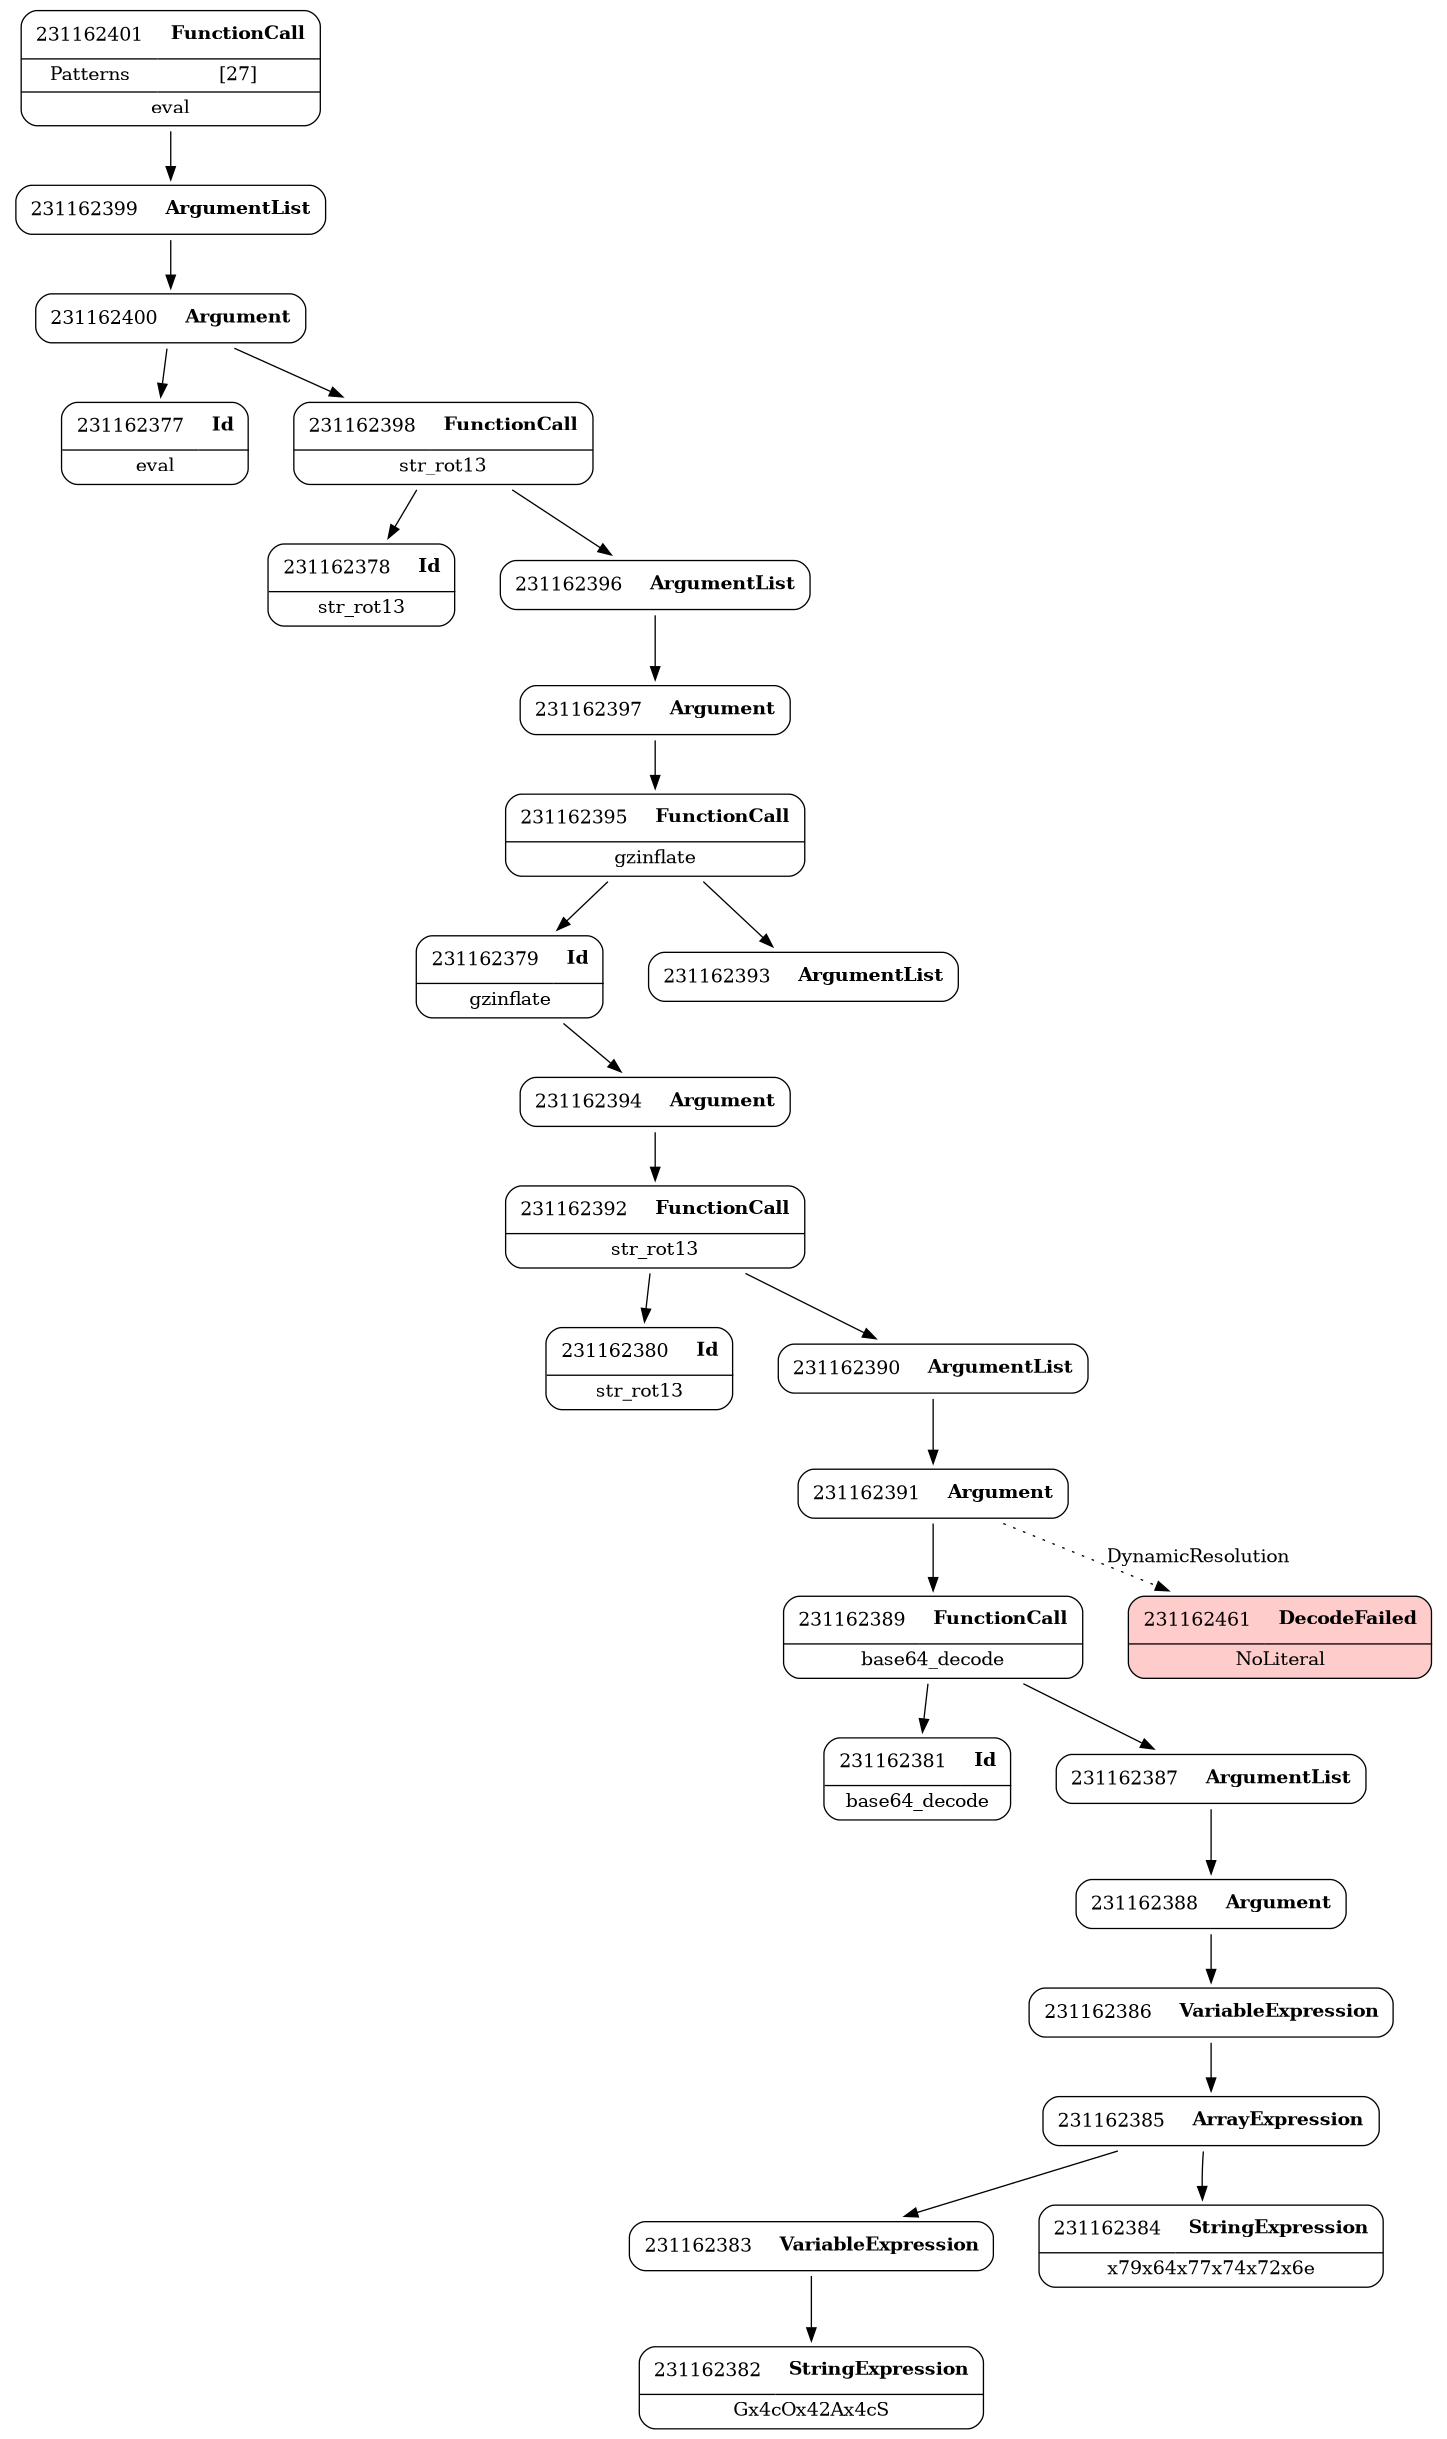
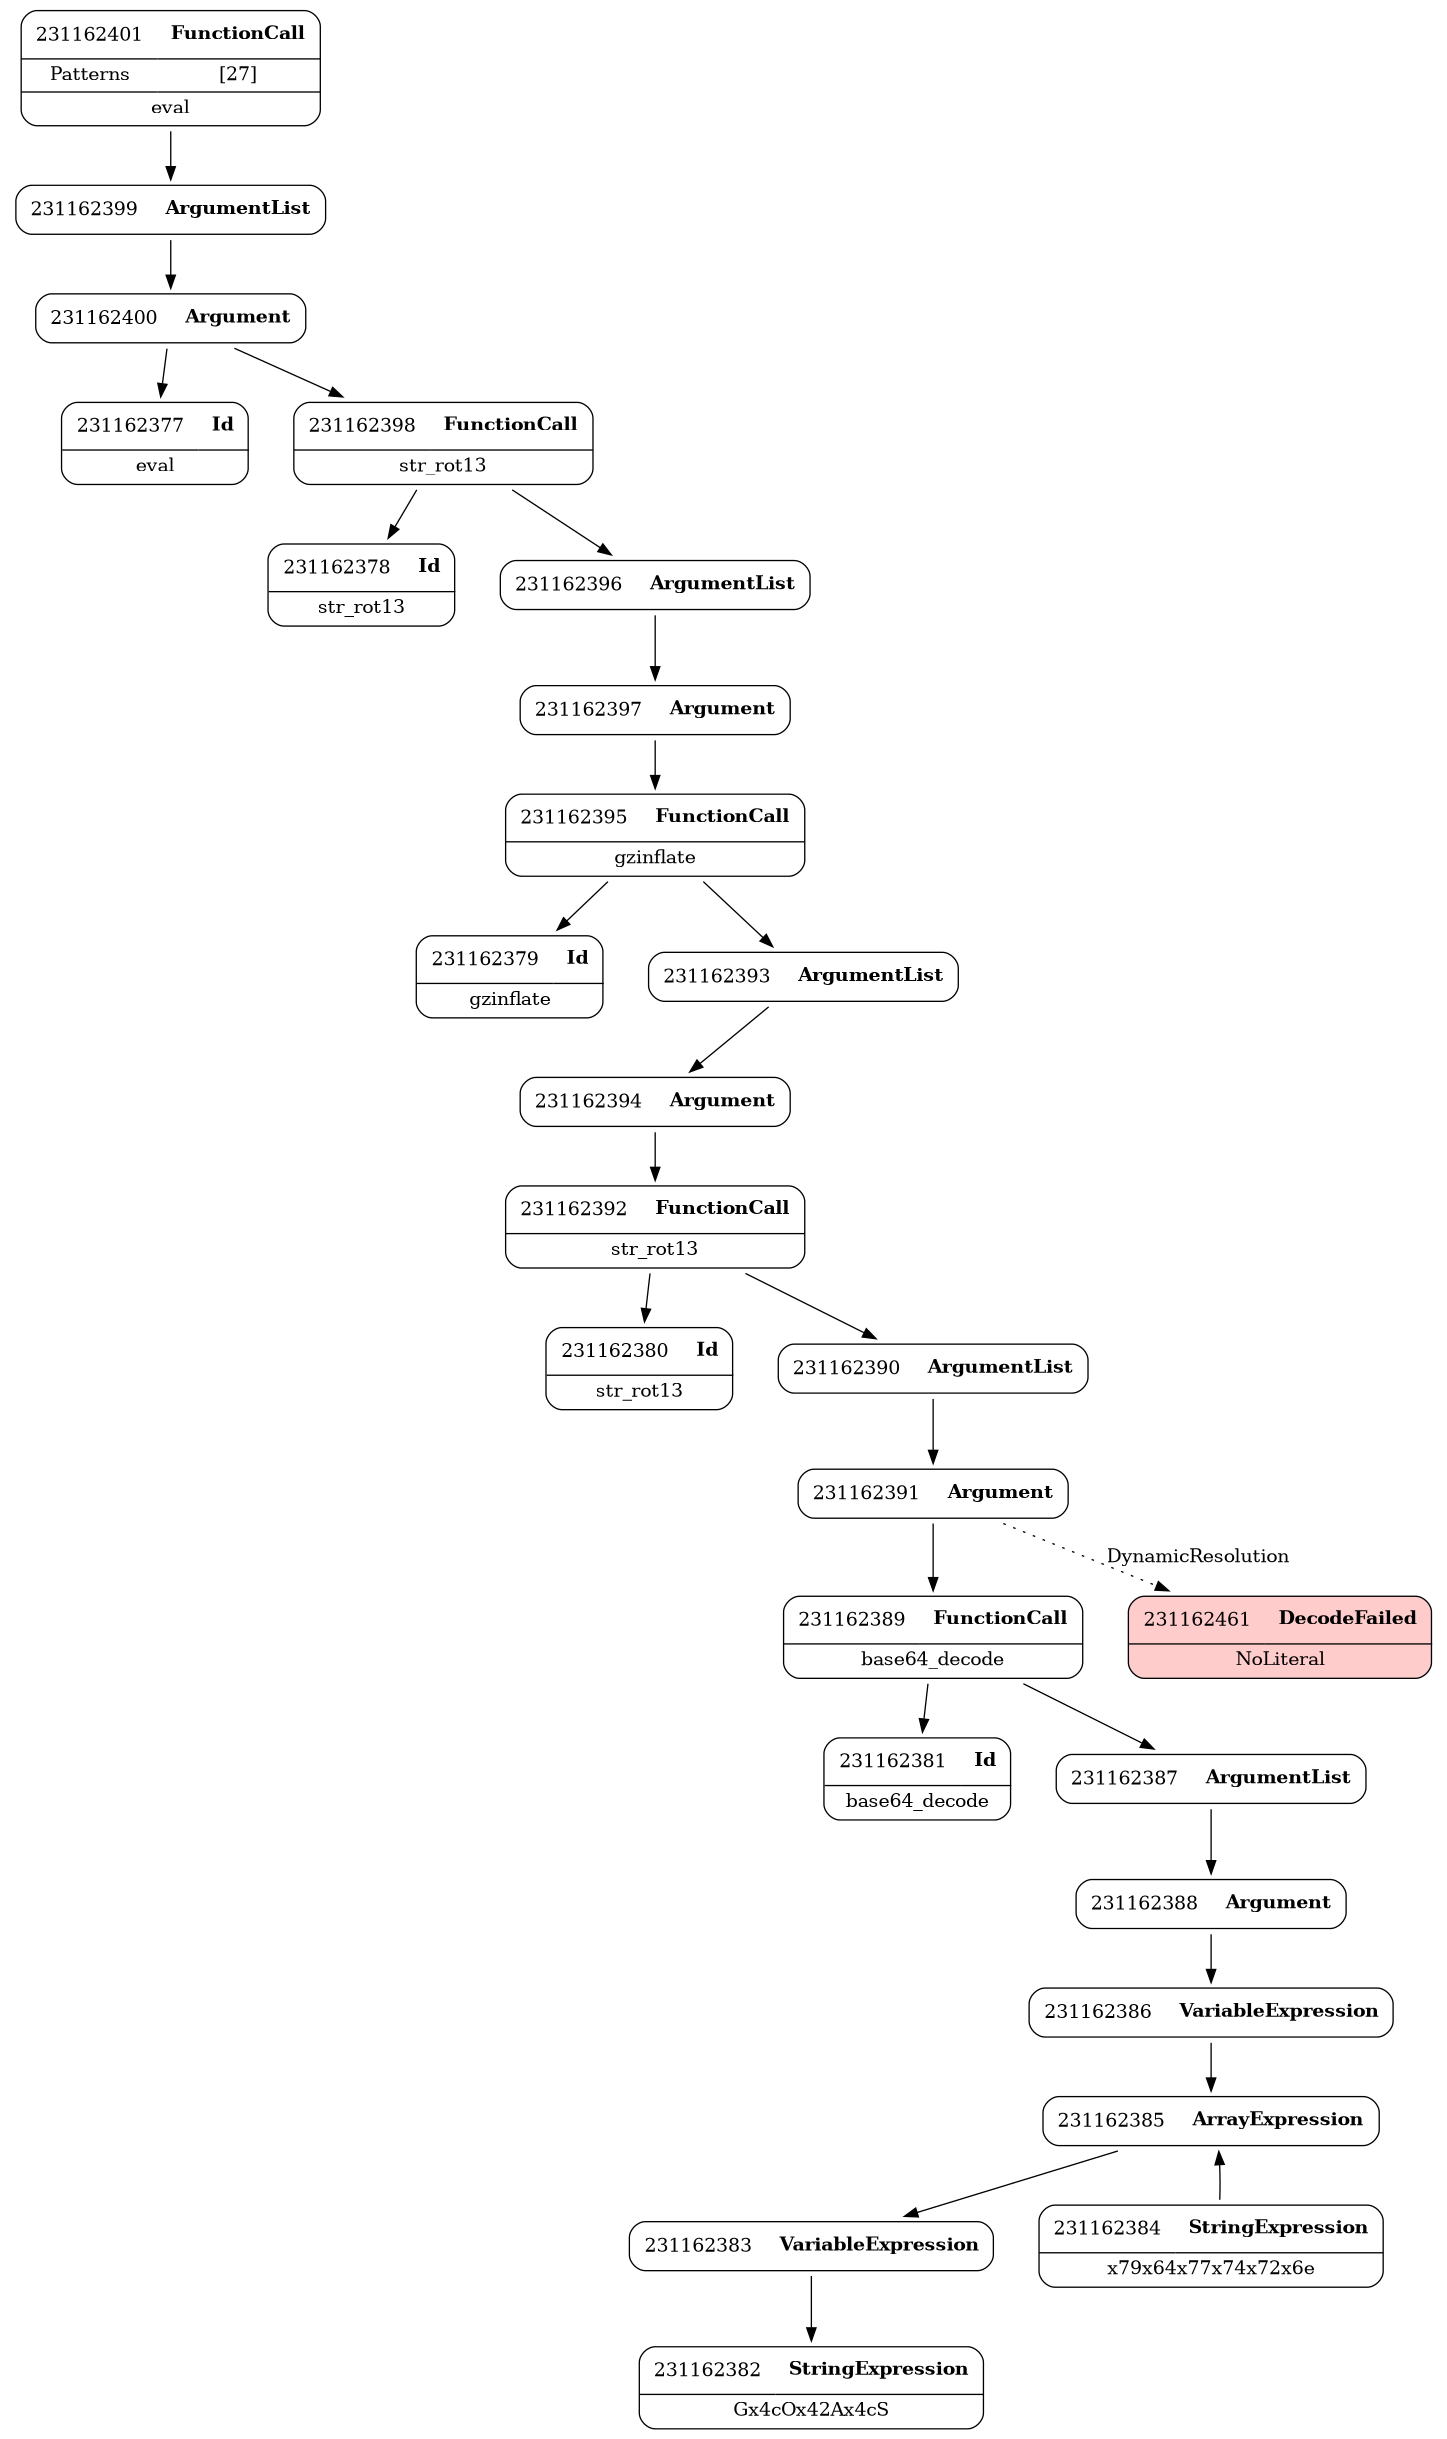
(587, 1043) -> (734, 1035)
(1202, 2169) -> (1220, 2182)
